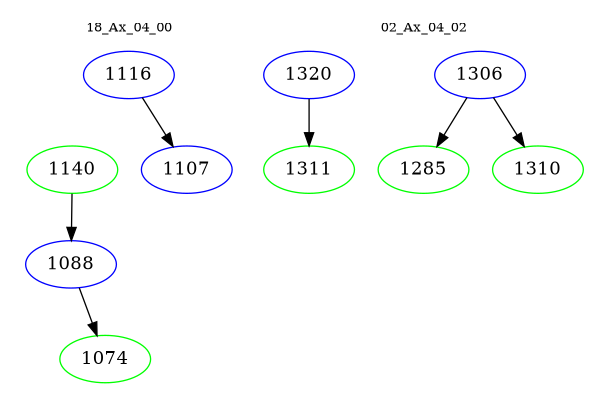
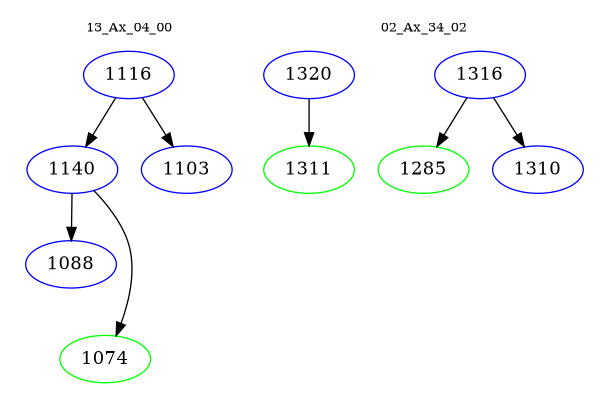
(130, 28) -> (130, 28)
(424, 28) -> (424, 28)
(480, 75) -> (480, 75)
none -> (104, 116)
(72, 170) -> (72, 170)
(187, 170) -> (187, 170)
(538, 170) -> (538, 170)
(86, 306) -> (131, 252)
